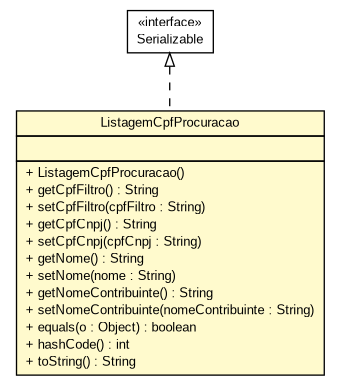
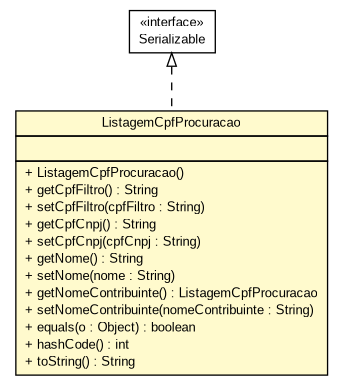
(120, 293) -> (172, 293)
